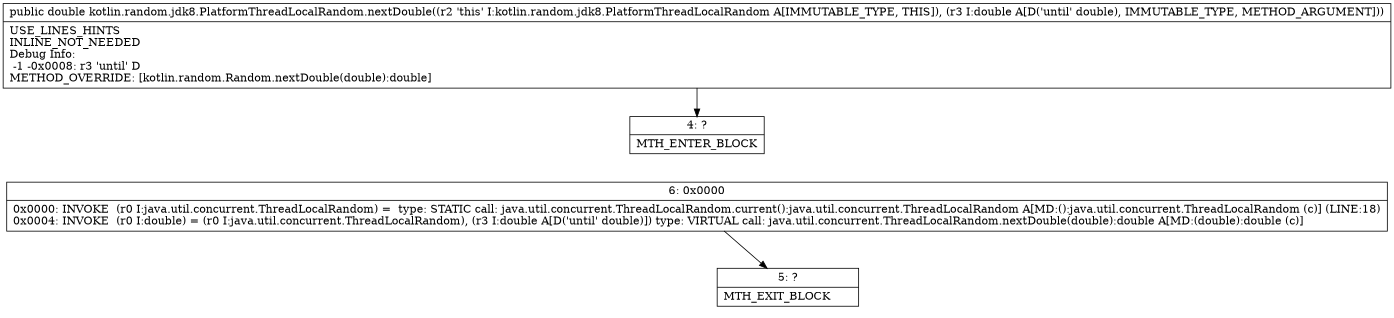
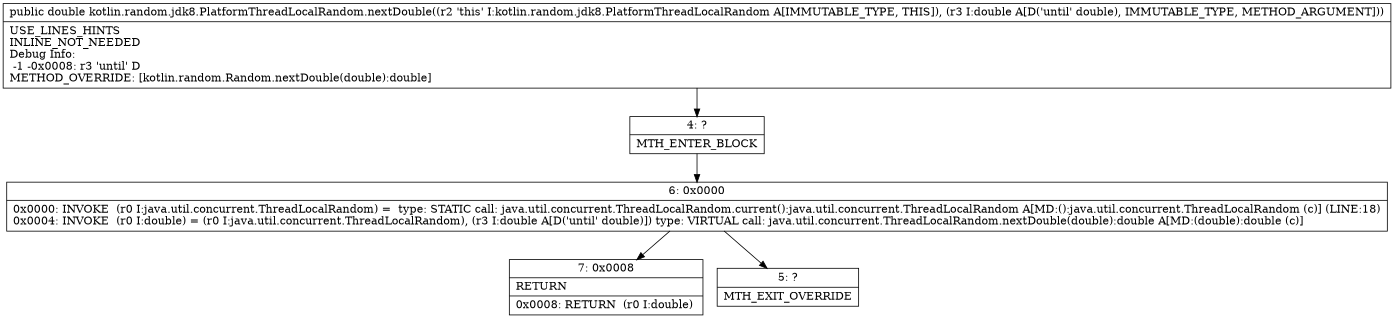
none -> (697, 164)
none -> (606, 287)
(777, 296) -> (788, 296)
